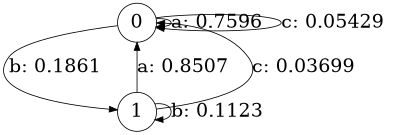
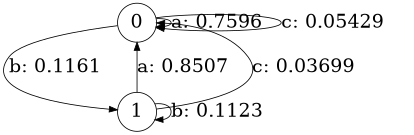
(64, 67) -> (64, 67)
